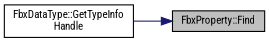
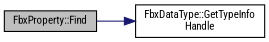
(147, 21) -> (110, 21)
